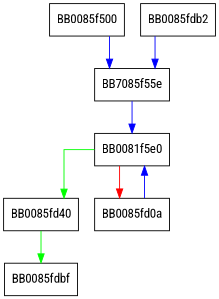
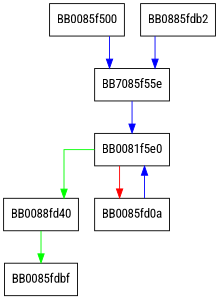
(178, 20) -> (178, 20)
(41, 215) -> (41, 215)
